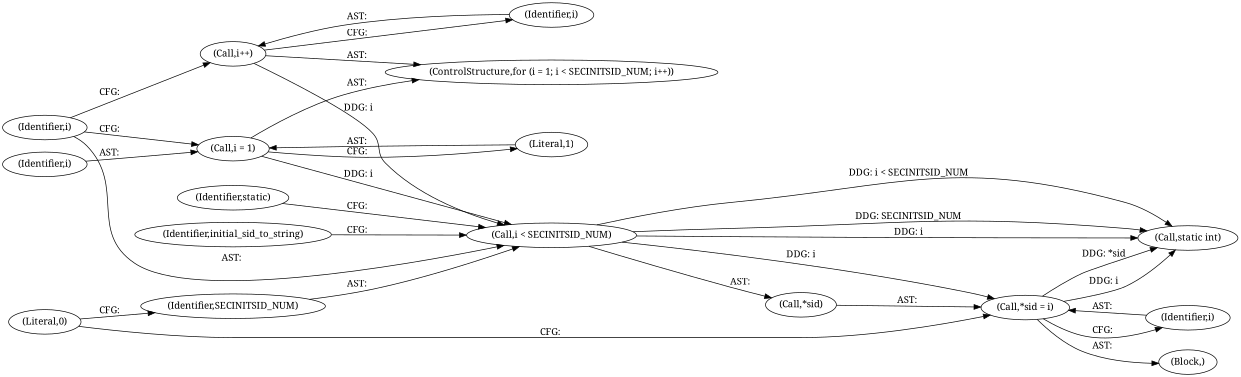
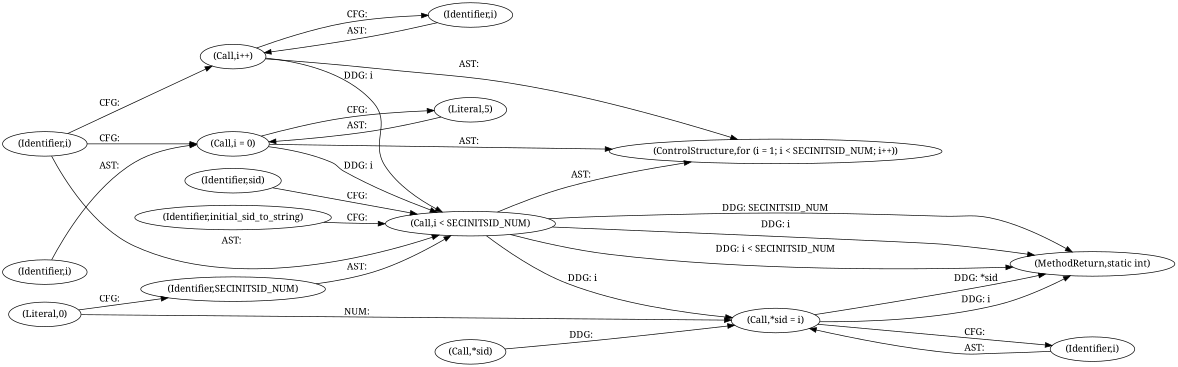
(552, 145) -> (470, 110)
(233, 149) -> (233, 144)
(233, 198) -> (233, 181)
(1188, 238) -> (1092, 264)
(677, 272) -> (589, 181)
(909, 300) -> (582, 335)
(552, 332) -> (358, 312)
(1188, 362) -> none
